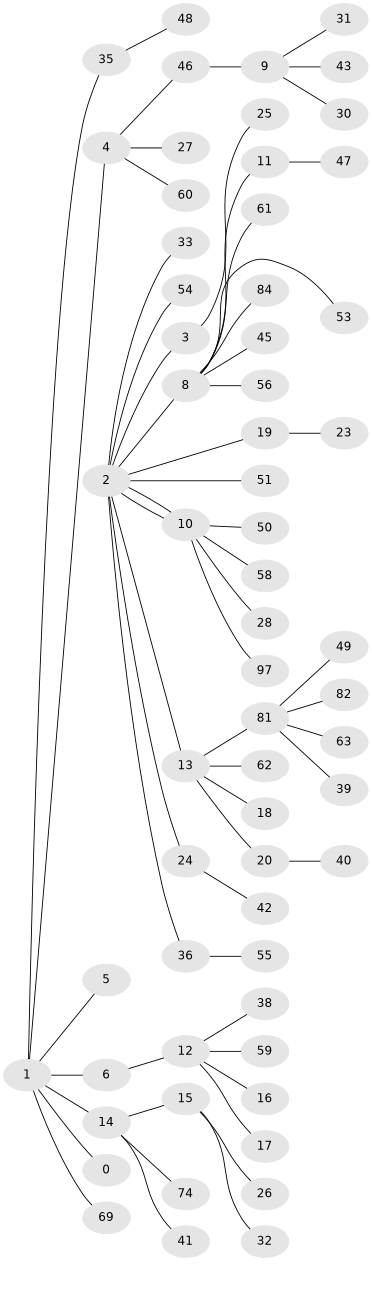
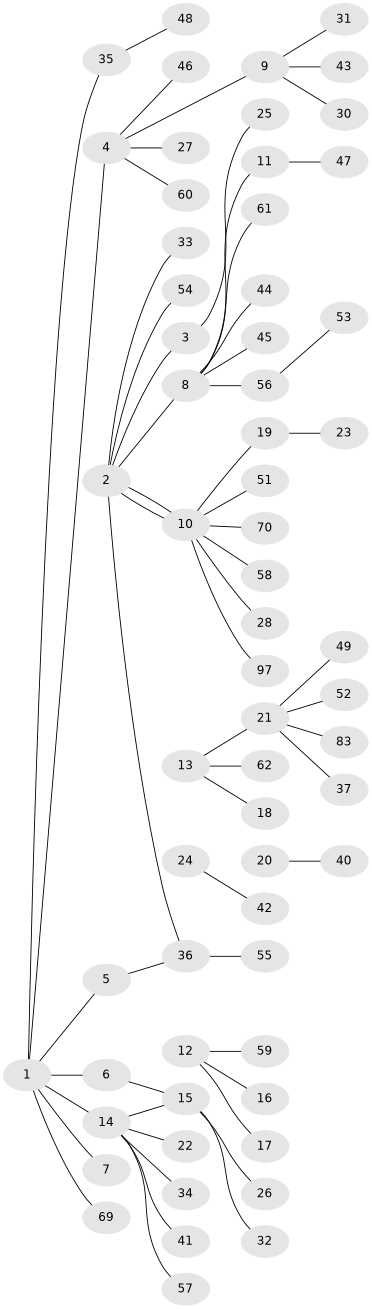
(226, 67) -> (186, 107)
(238, 270) -> (305, 352)
(265, 291) -> (265, 291)
(186, 457) -> (224, 478)
(186, 481) -> (225, 503)
(265, 528) -> (265, 528)
(146, 623) -> none
(137, 673) -> none
(344, 695) -> (344, 695)
(265, 719) -> (265, 719)
(344, 742) -> (344, 742)
(344, 790) -> (344, 790)
(223, 815) -> none
none -> (146, 968)
(265, 1004) -> none
(146, 1063) -> (146, 1087)
none -> (186, 1146)
(107, 1170) -> (107, 1170)
(186, 1194) -> (186, 1194)
none -> (186, 1289)
